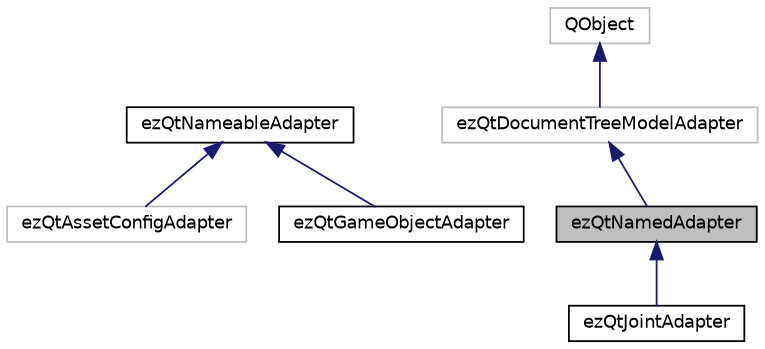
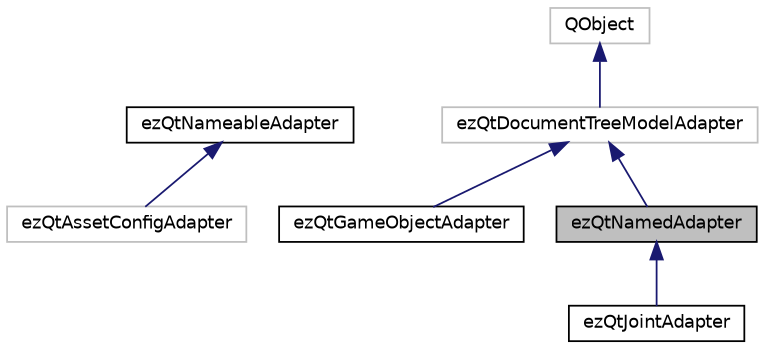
(328, 179) -> (492, 179)
